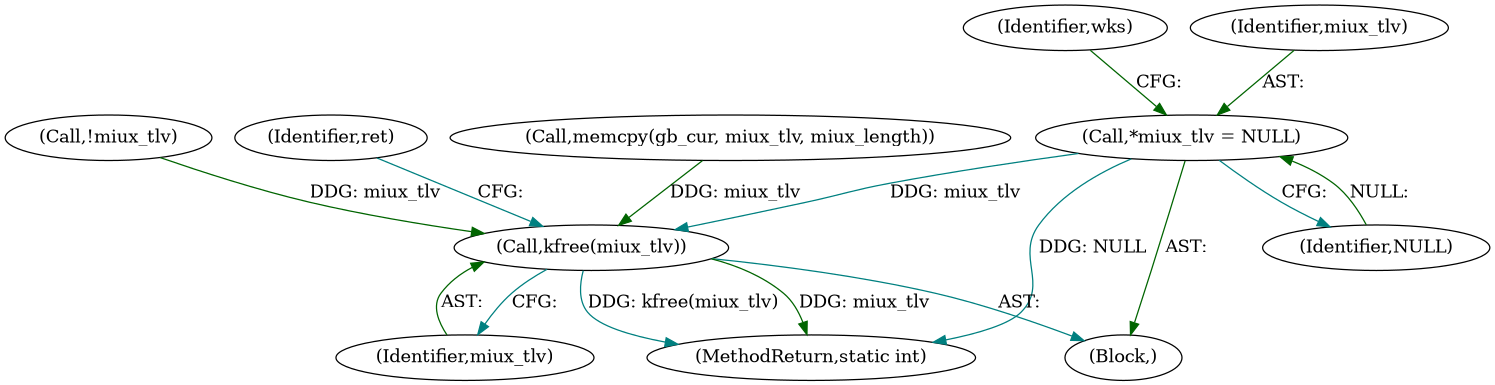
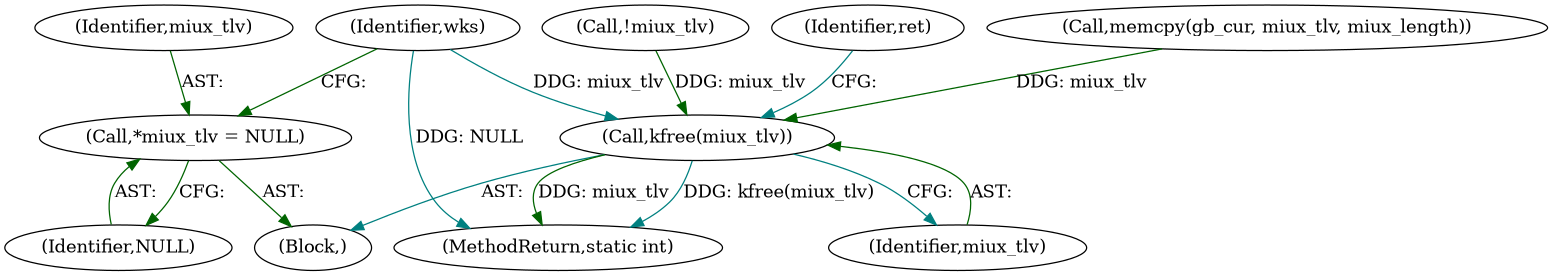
(882, 185) -> (525, 89)
(1383, 193) -> (139, 193)
(1267, 194) -> (175, 191)
(1030, 252) -> (412, 144)
